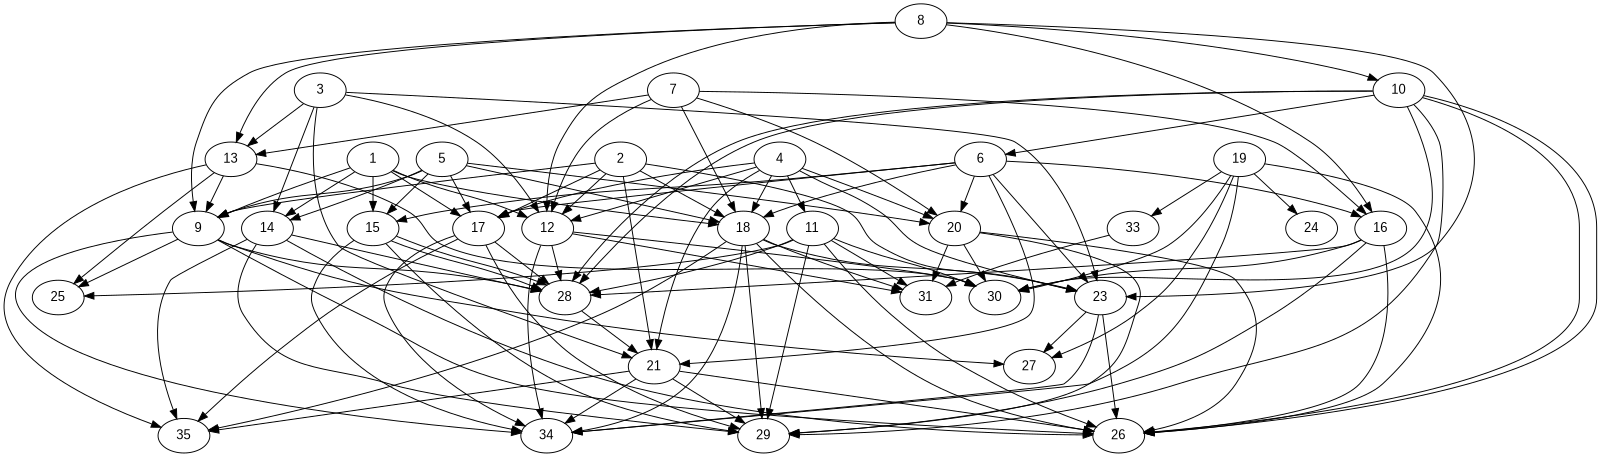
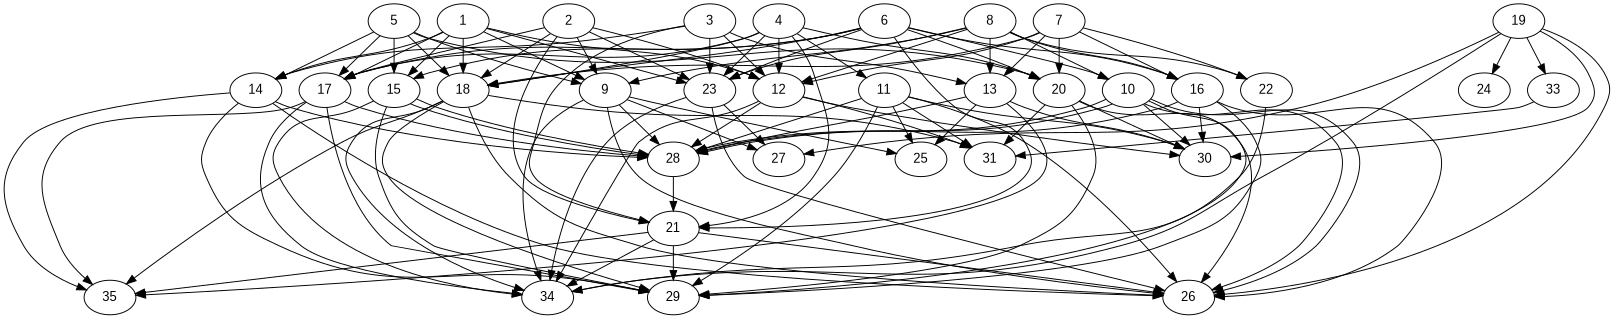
none -> (1266, 90)
(1177, 127) -> (1033, 57)
(217, 189) -> (836, 124)
(914, 268) -> (582, 54)
